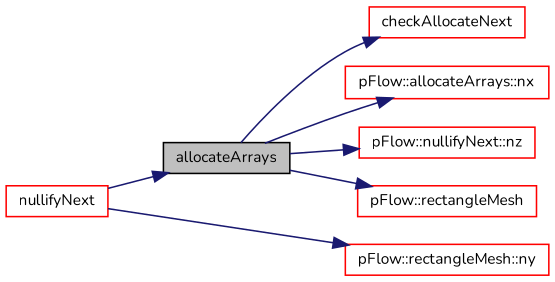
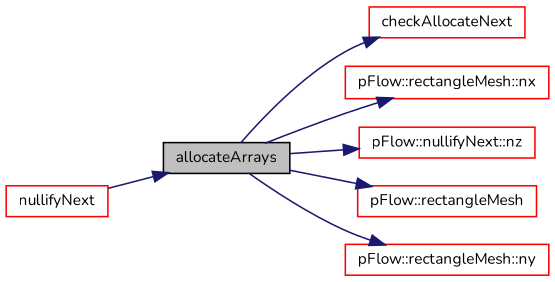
(447, 82) -> (447, 82)
(220, 226) -> (307, 211)
